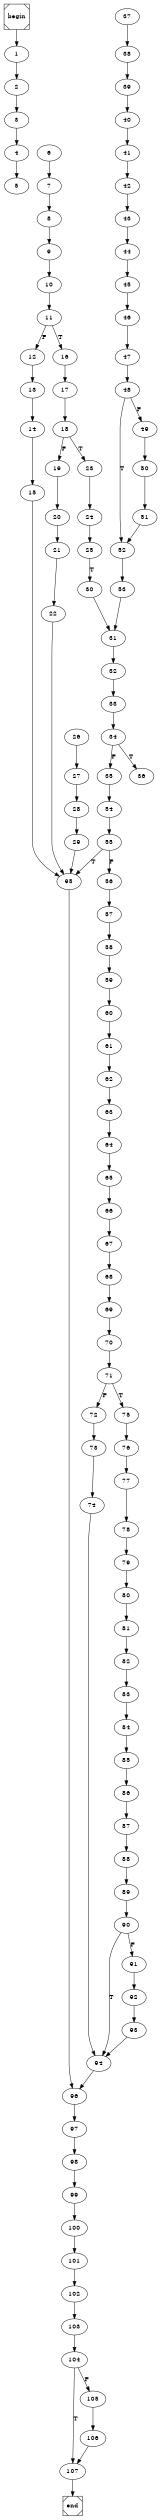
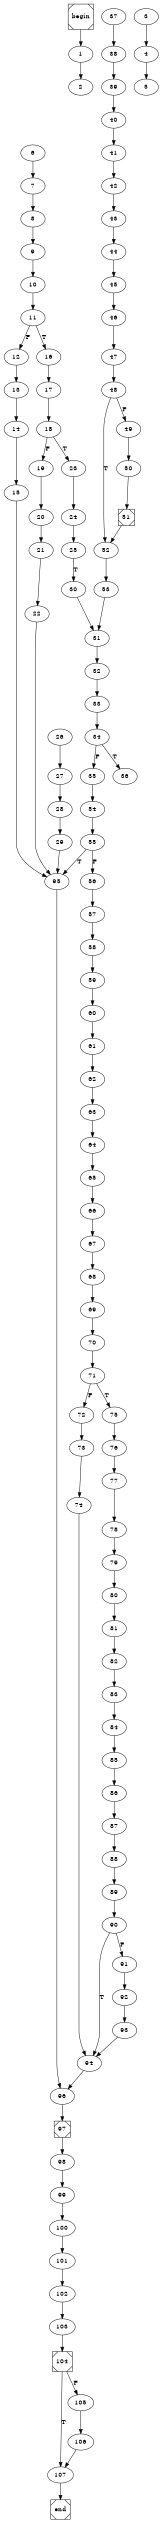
(17, 101) -> none
(145, 517) -> (126, 517)
(74, 2129) -> (62, 2129)
(74, 2360) -> (62, 2362)
